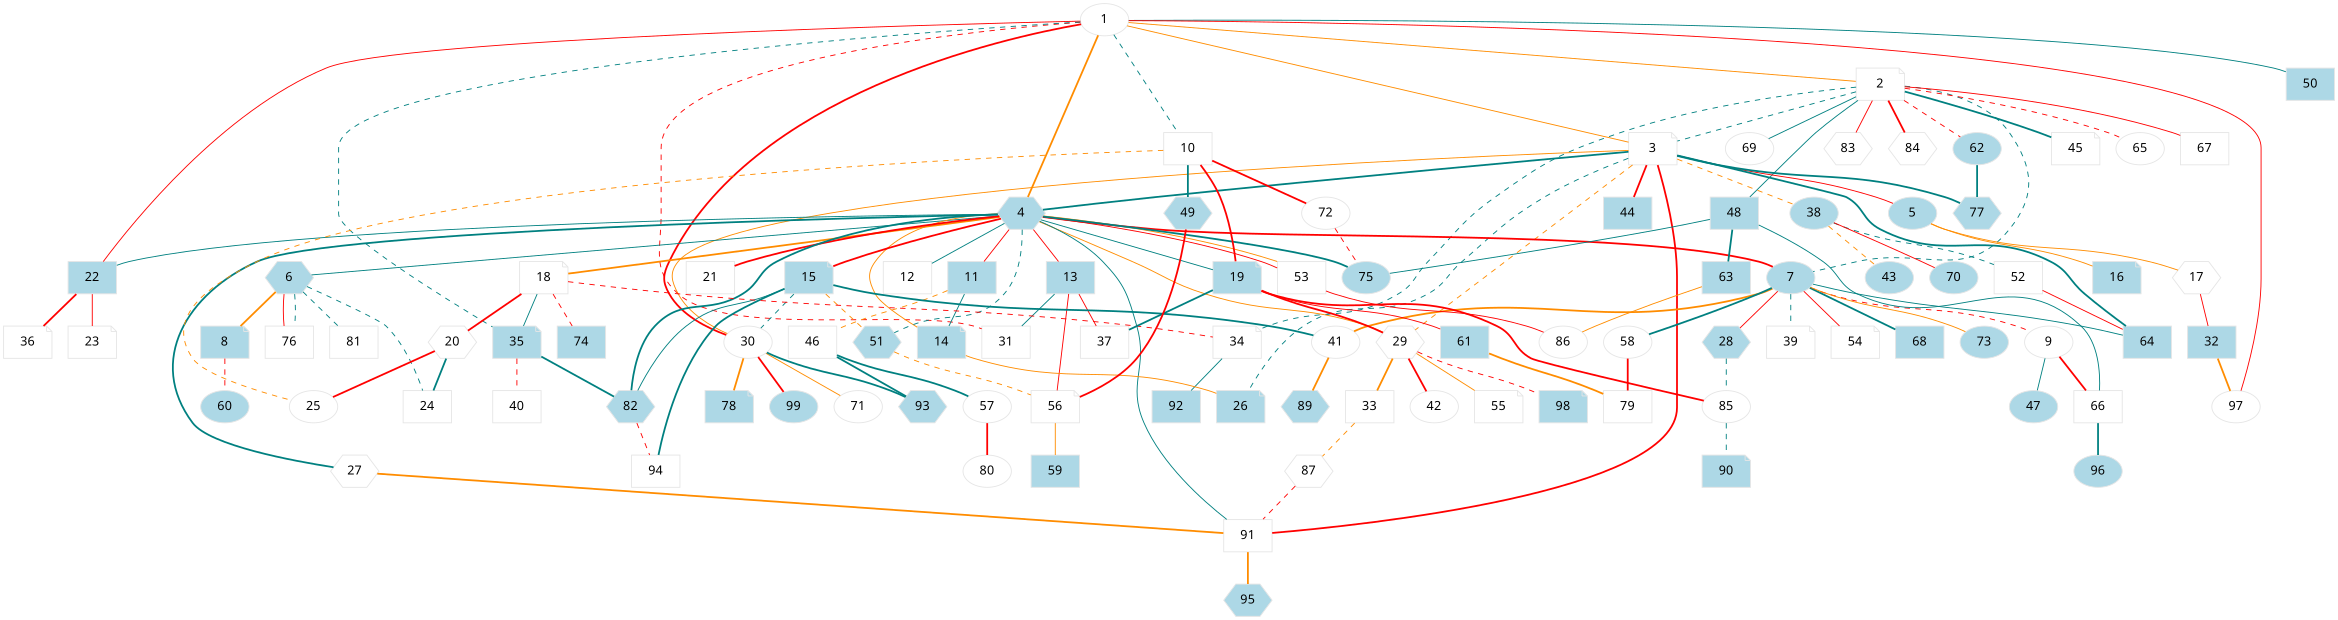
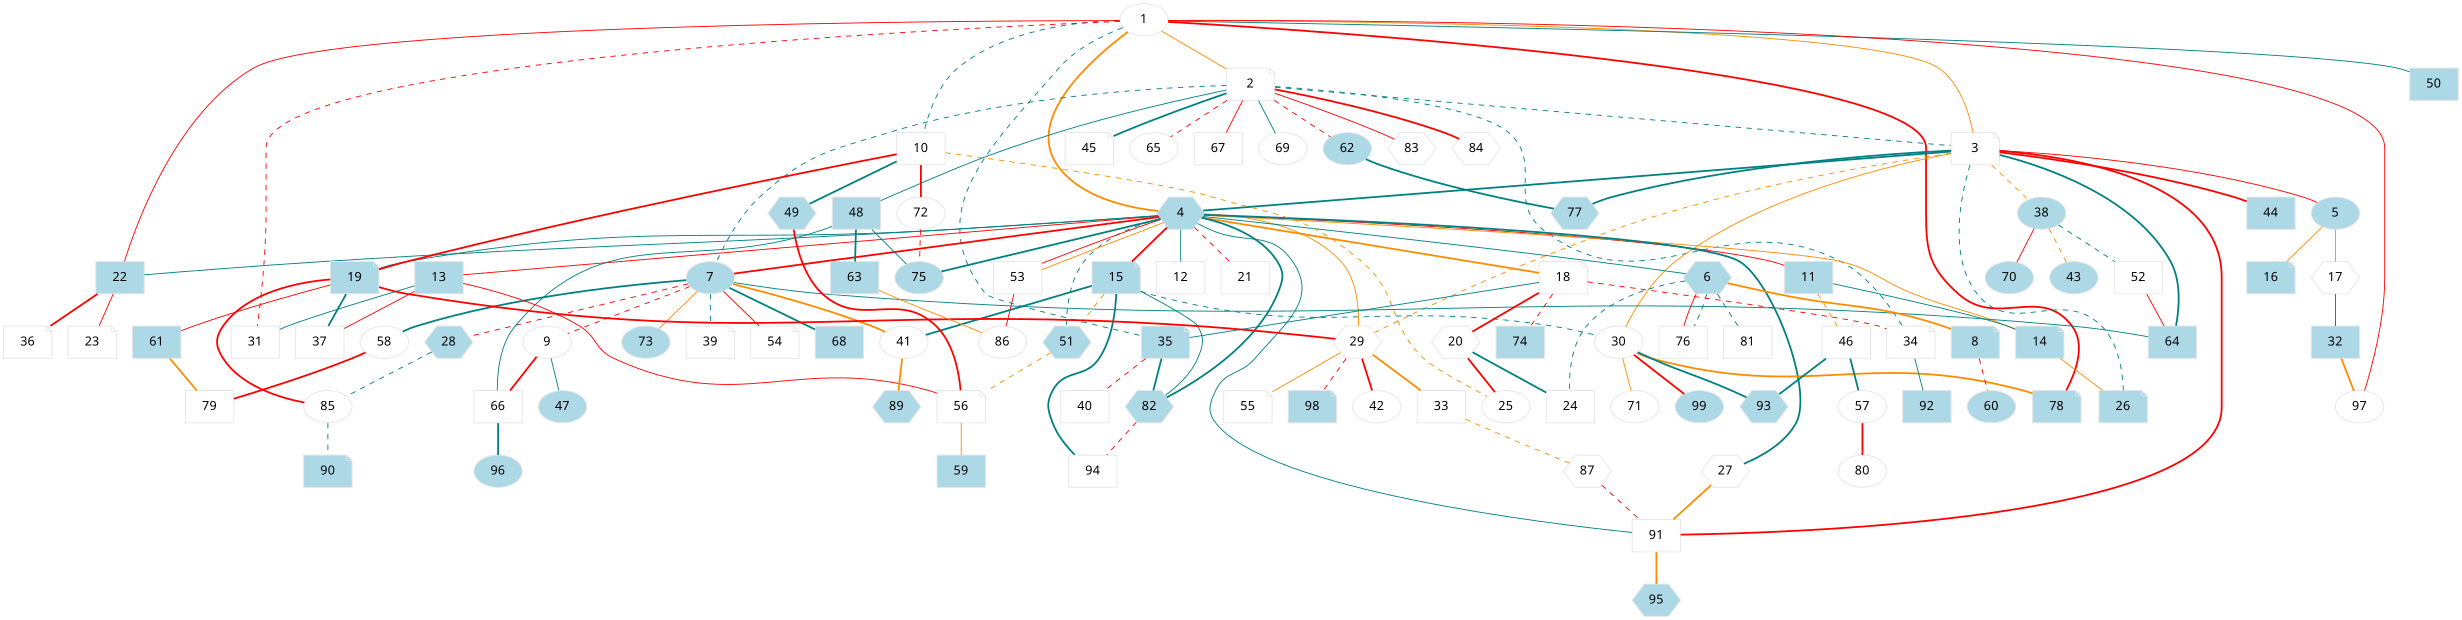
(802, 125) -> (1728, 77)
(866, 235) -> (1212, 244)
(1759, 310) -> (584, 309)
